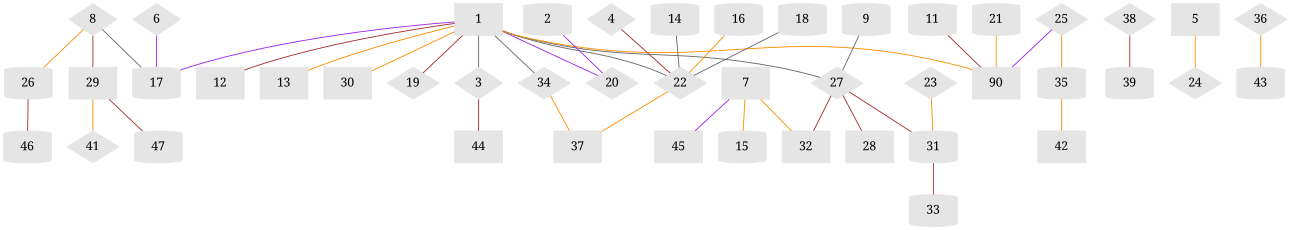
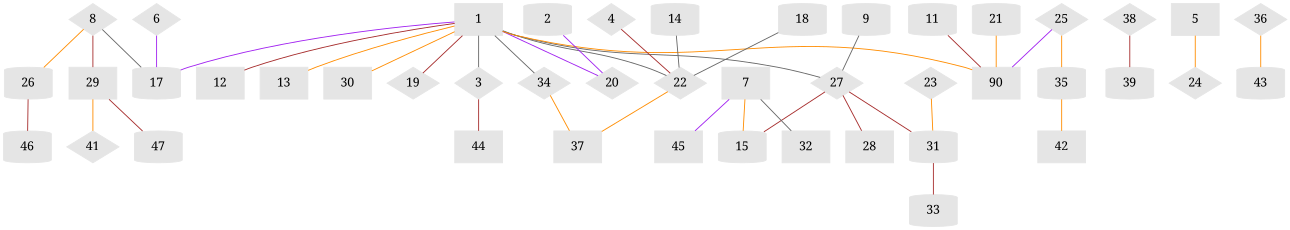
(739, 19) -> none
(822, 113) -> (794, 112)
(776, 115) -> (776, 115)
